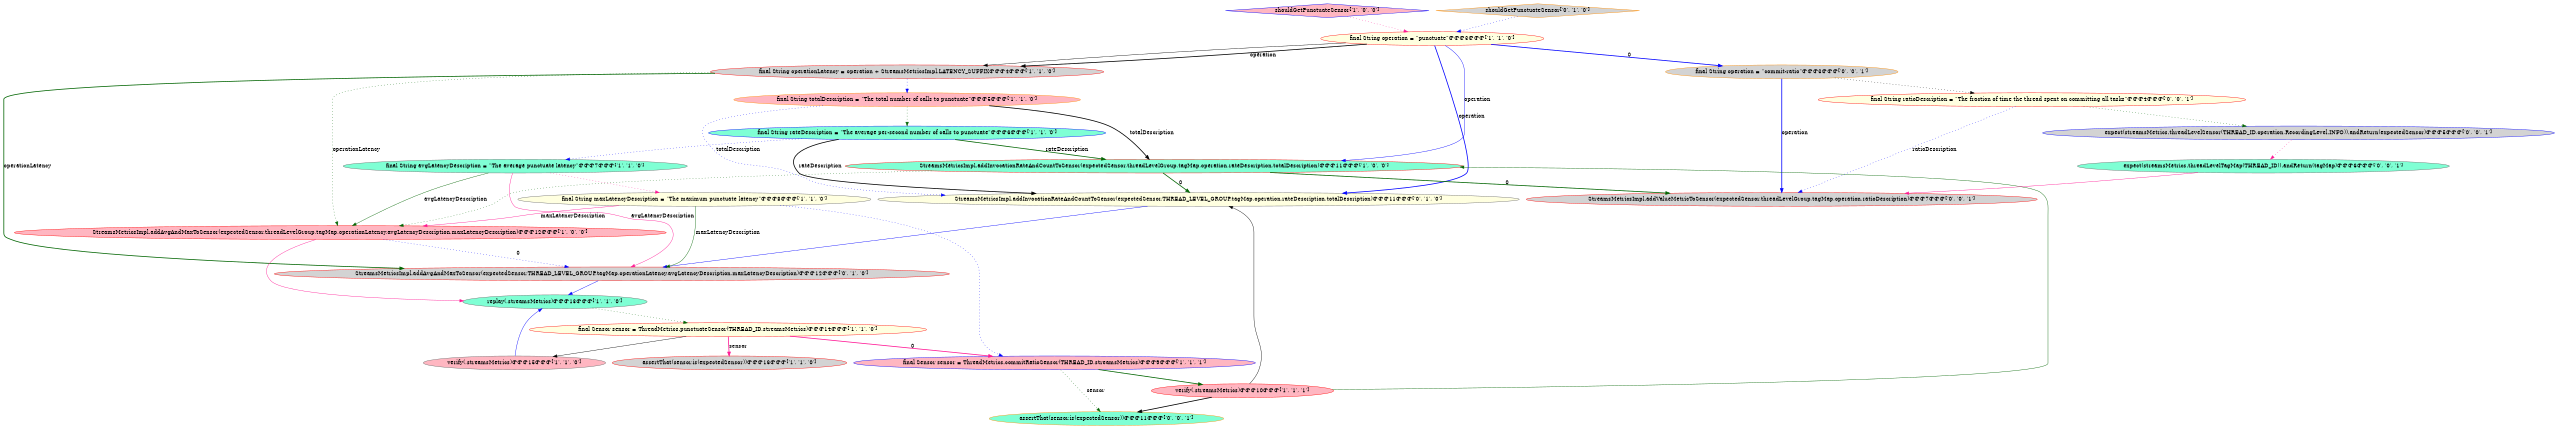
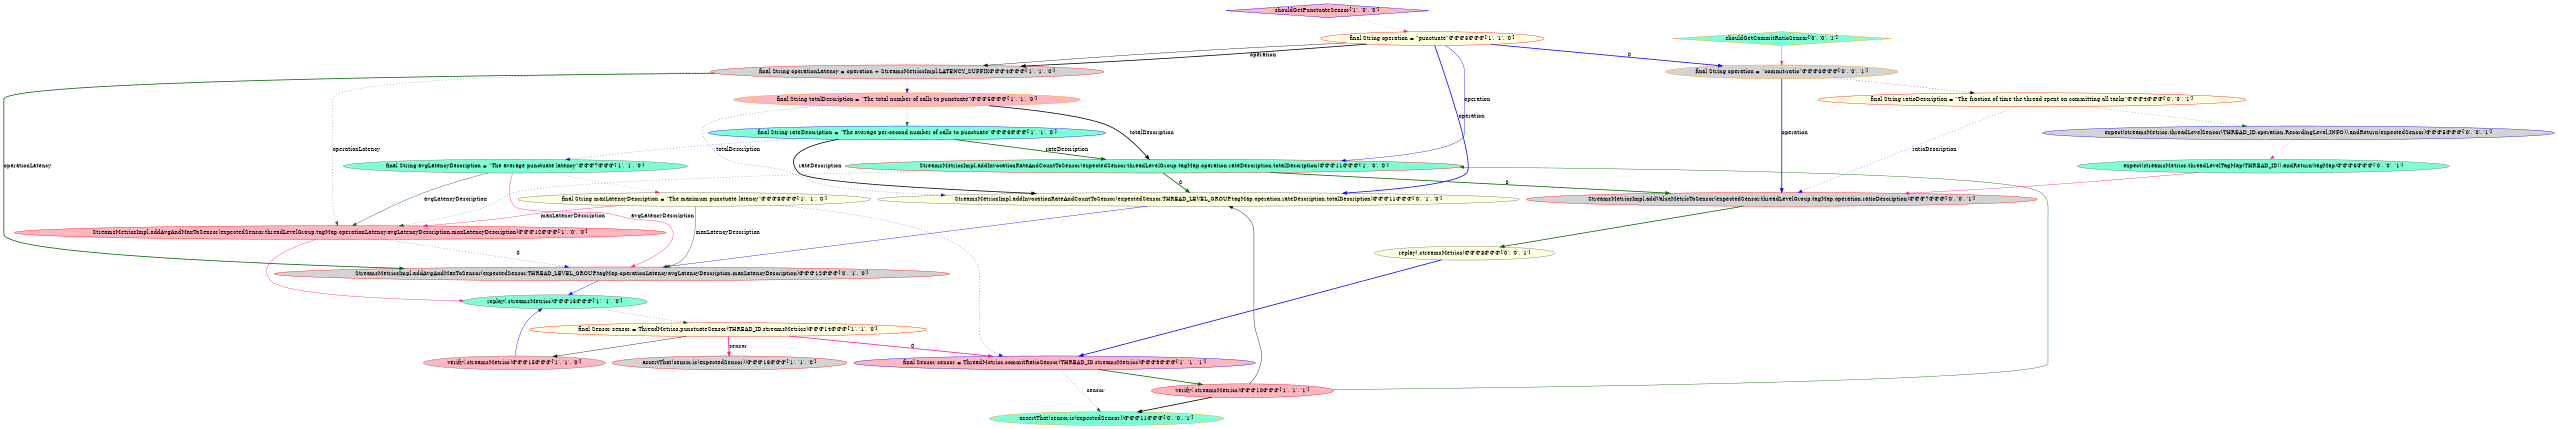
(1538, 11) -> none
none -> (1782, 39)
none -> (1465, 253)
